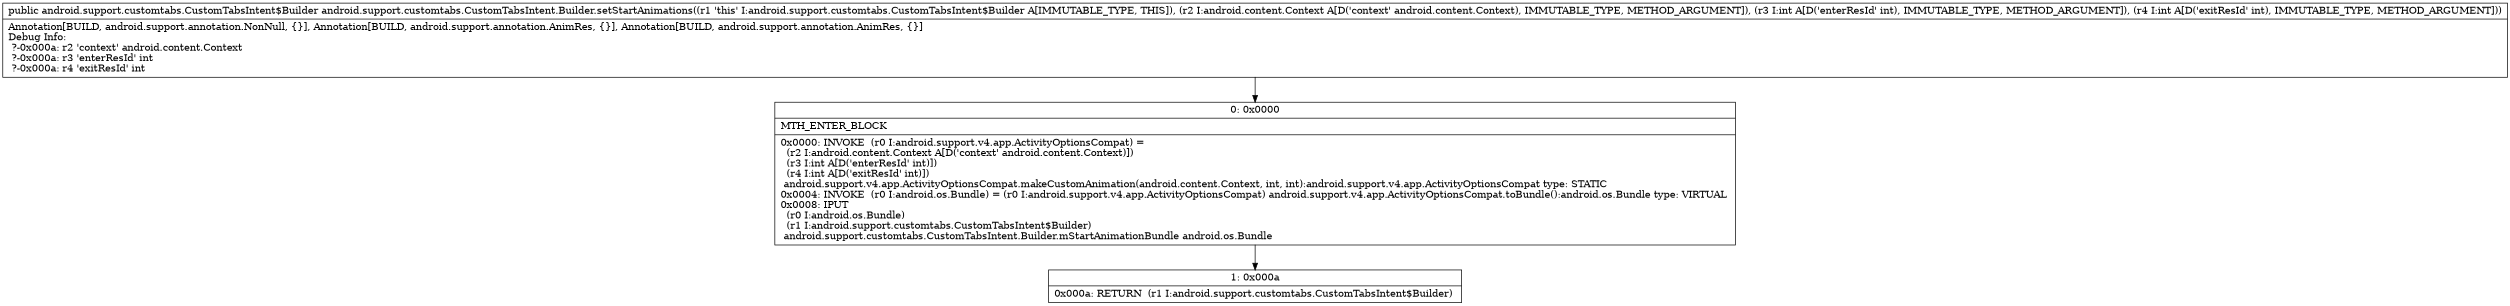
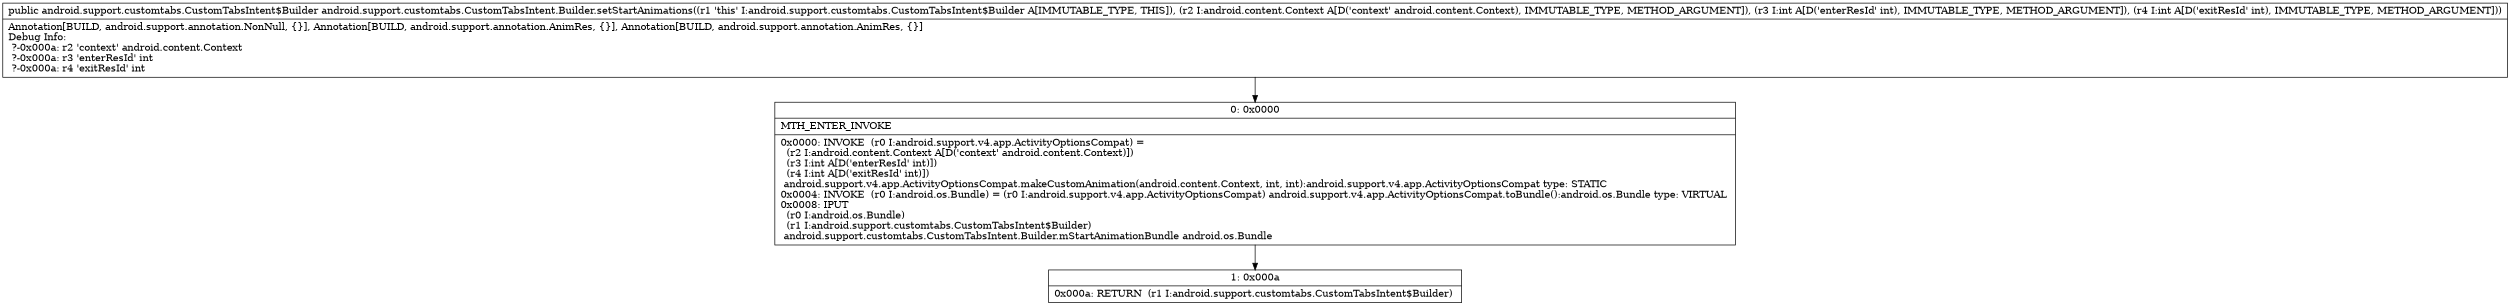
(834, 126) -> (836, 126)
